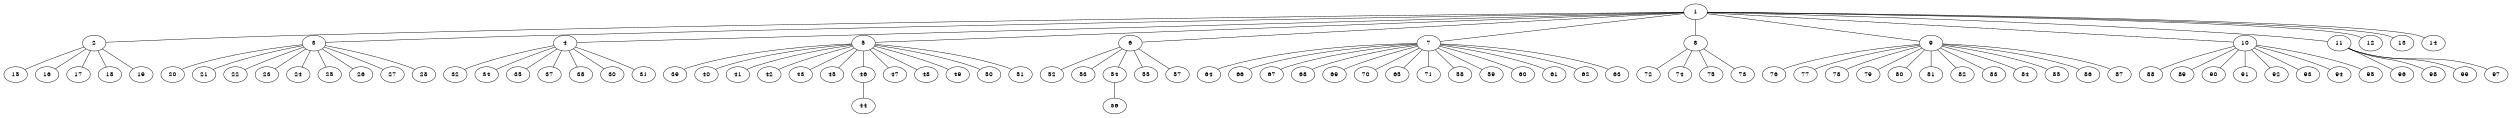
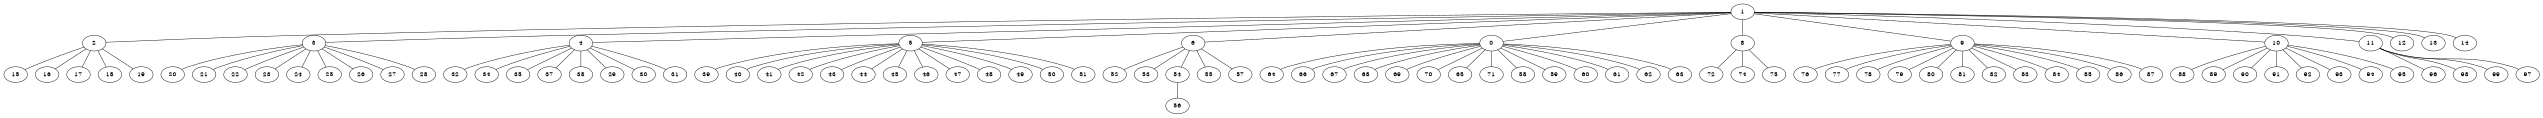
(1429, 43) -> (1492, 43)
none -> (612, 75)
(1743, 75) -> none
(864, 90) -> (887, 59)
